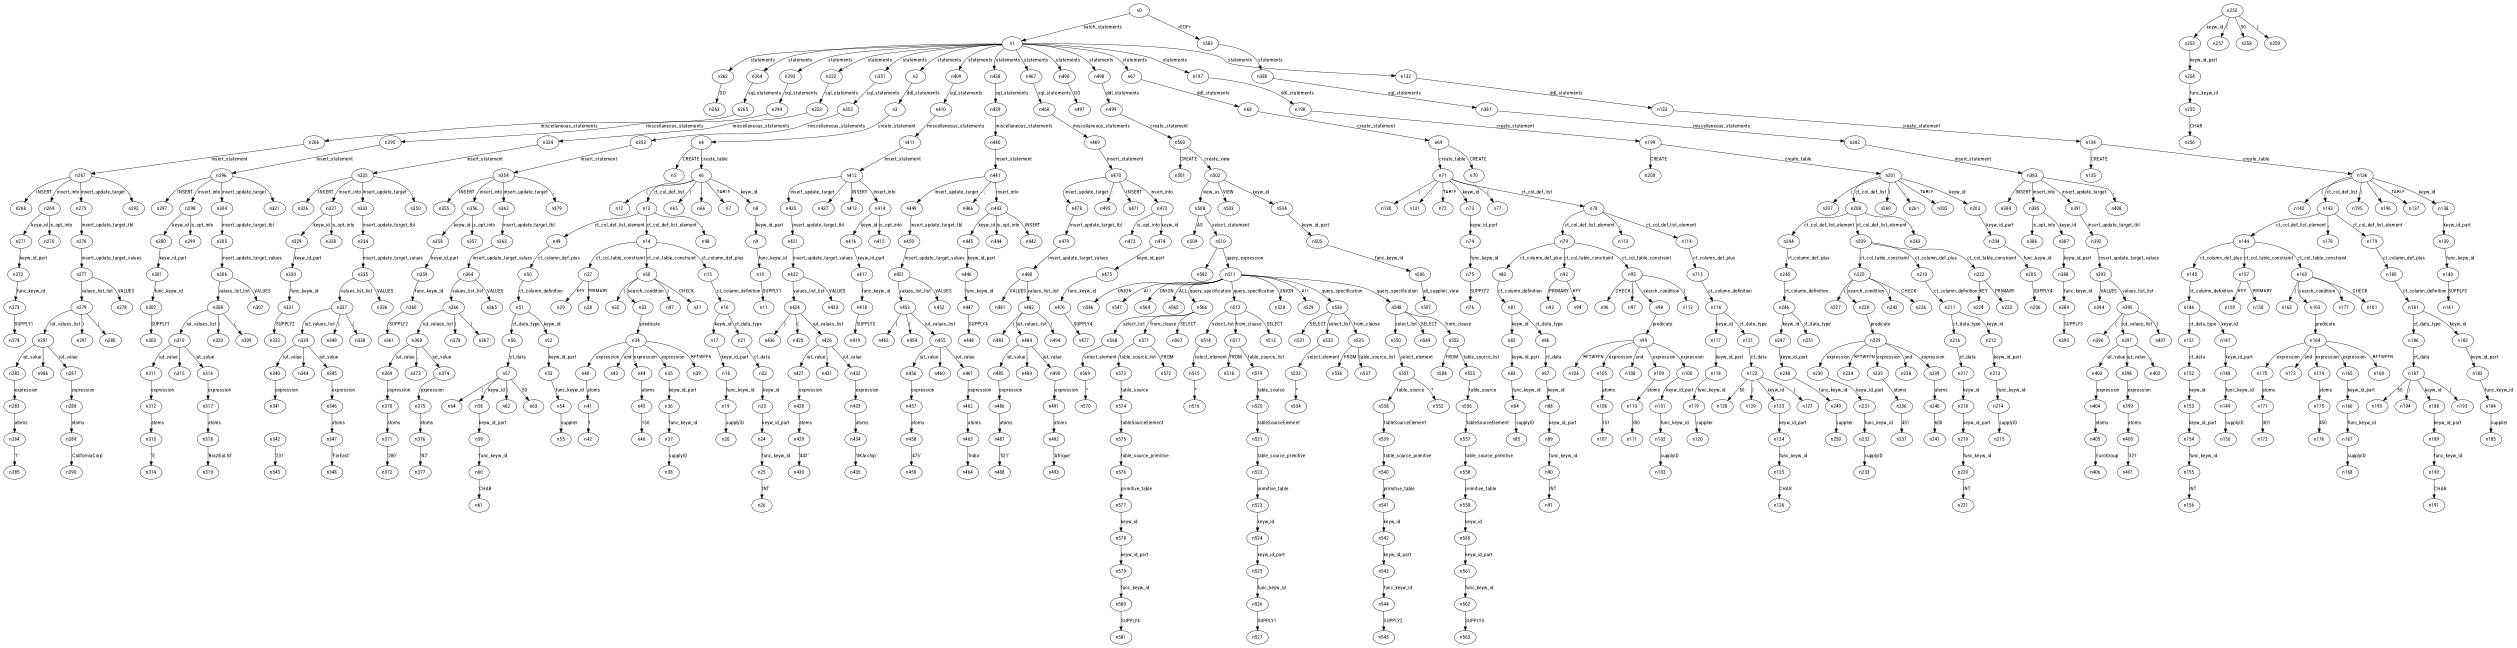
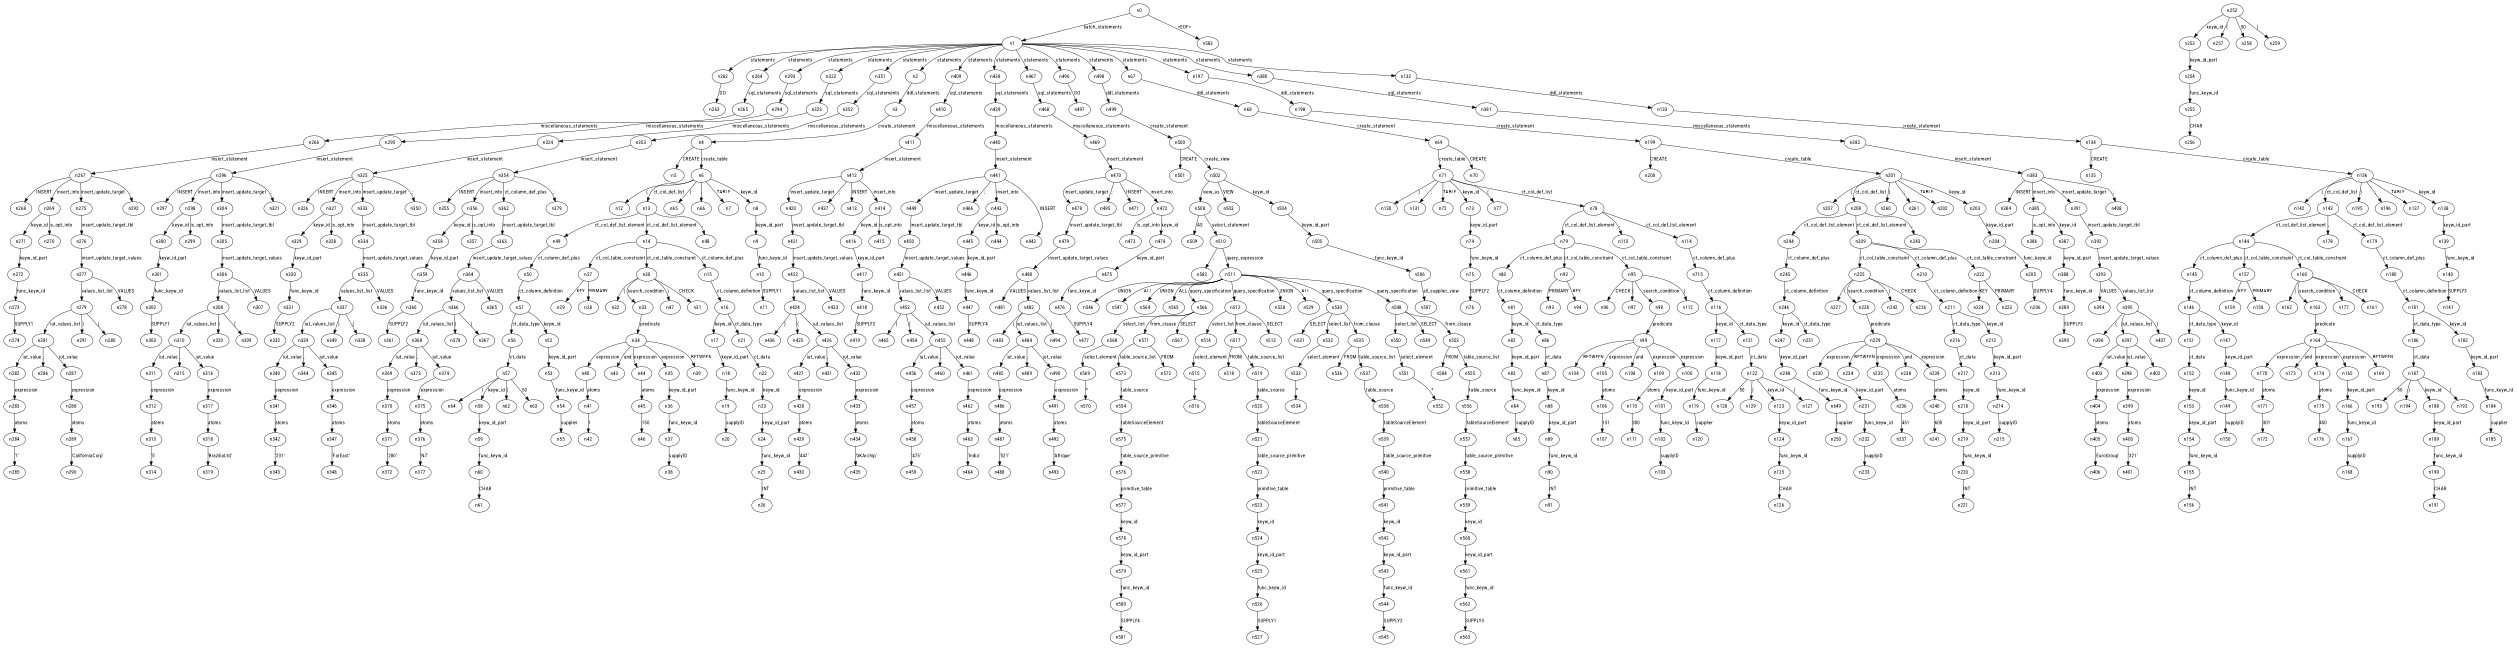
(1242, 50) -> (1137, 49)
(526, 192) -> (526, 192)
(1018, 220) -> (1032, 201)
(43, 373) -> (43, 373)
(1396, 389) -> (1365, 391)
(1121, 406) -> (1121, 406)
(1836, 406) -> (1836, 406)
none -> (275, 421)
